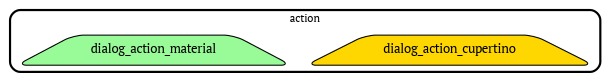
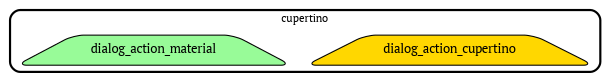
(305, 19) -> (305, 19)
